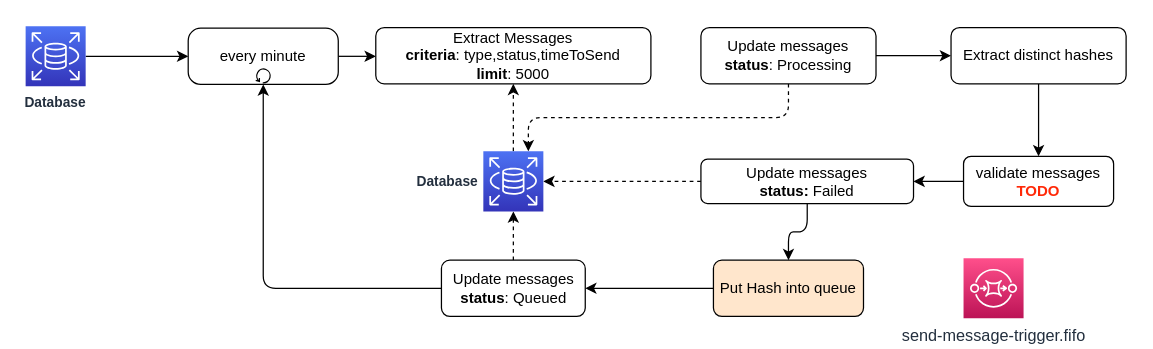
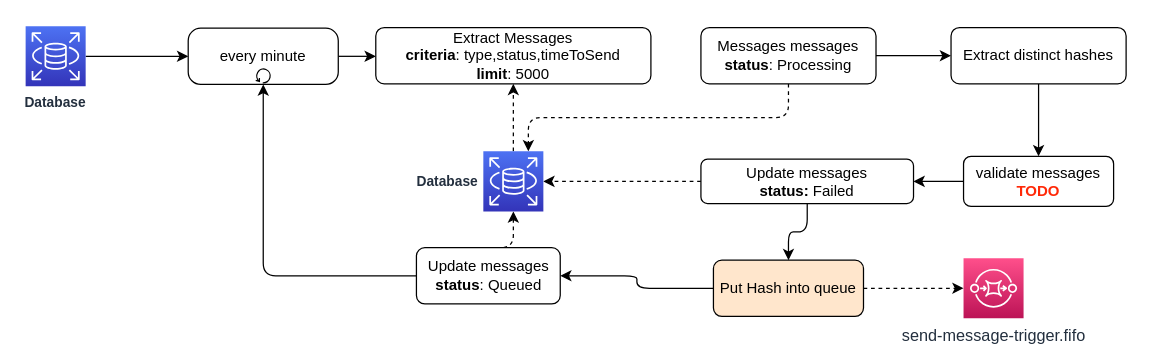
(788, 56) -> (788, 56)
(513, 288) -> (488, 276)
none -> (909, 288)
